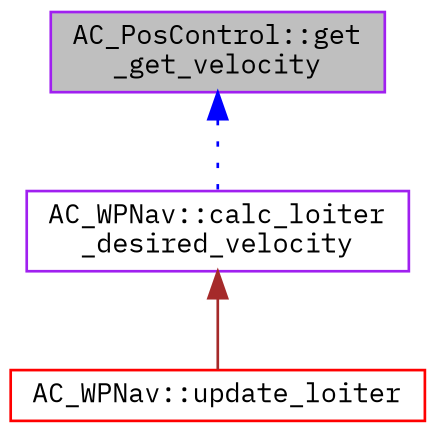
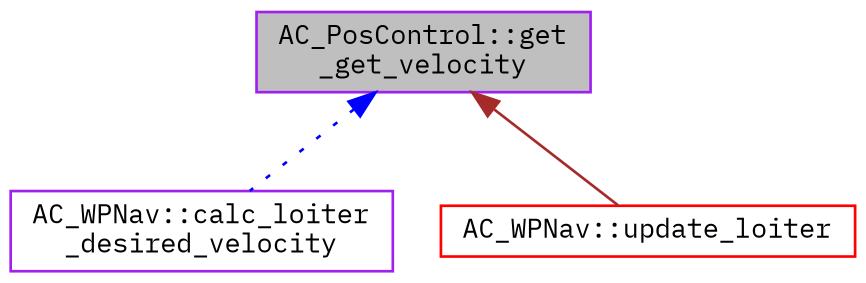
(218, 334) -> (556, 157)
